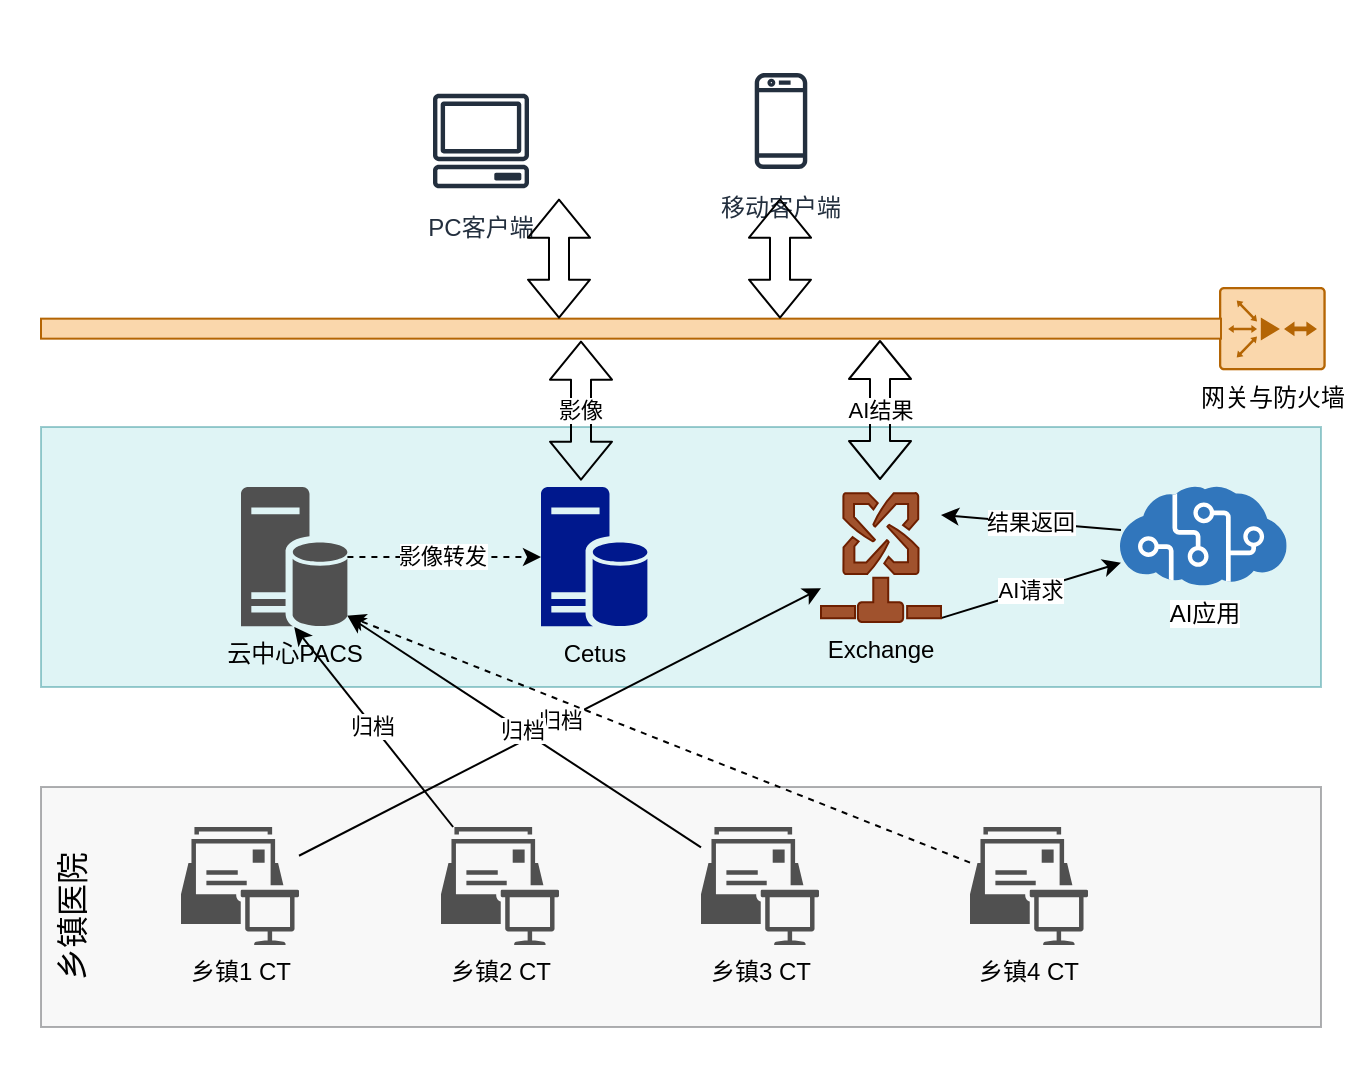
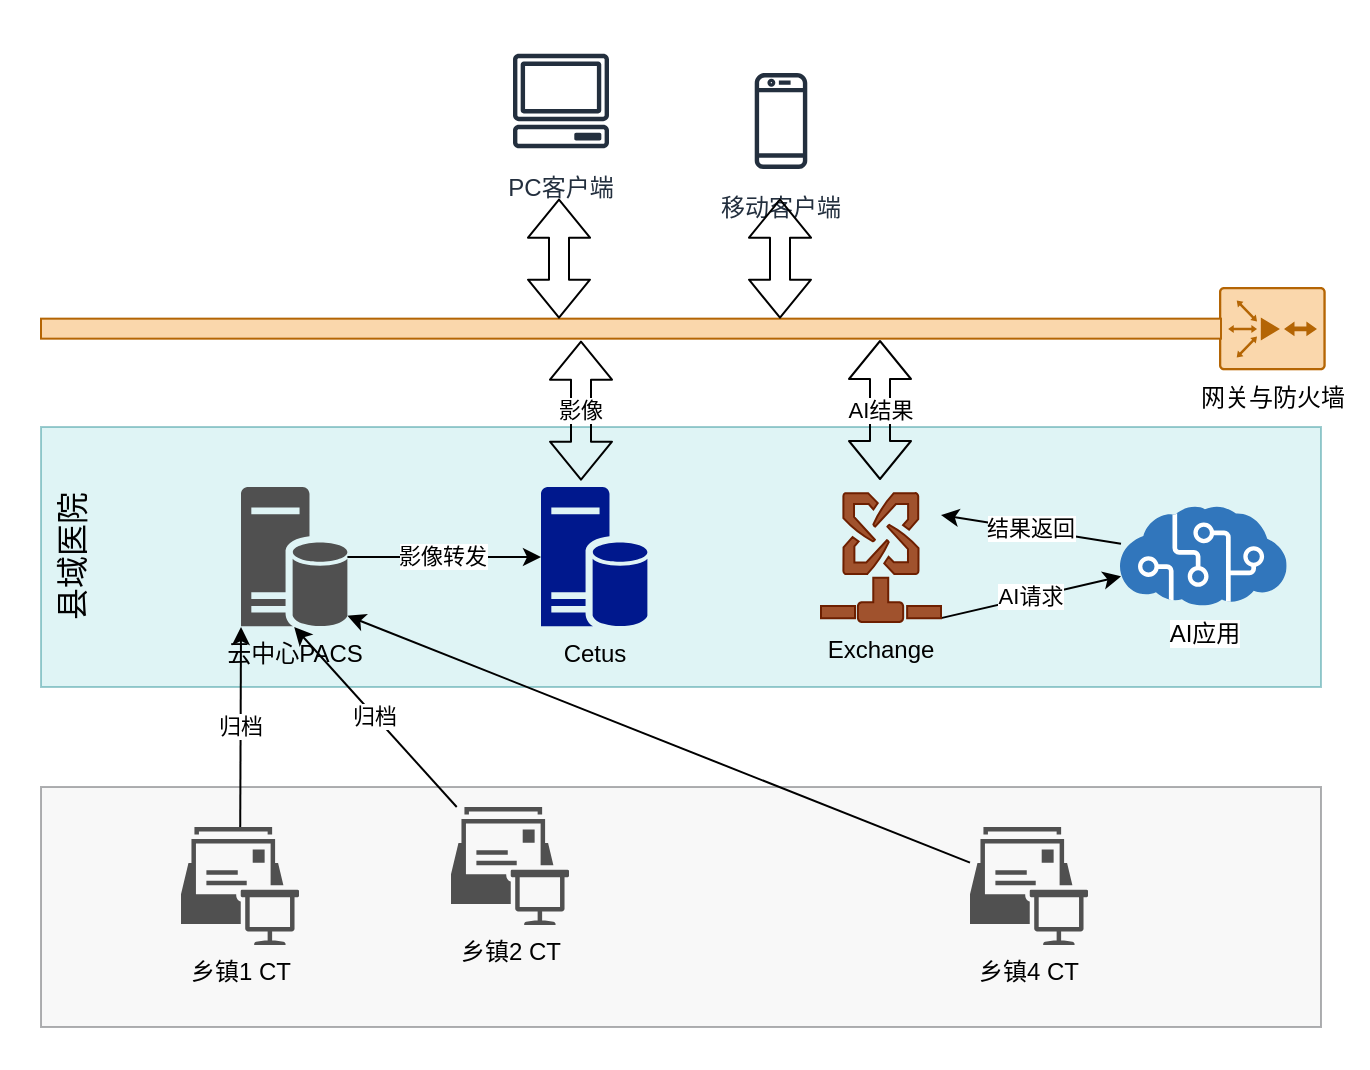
(481, 141) -> (561, 101)
(1204, 537) -> (1204, 557)
none -> (81, 557)
(375, 557) -> (375, 557)
(672, 664) -> (241, 733)
(444, 679) -> none
(778, 786) -> (778, 786)
(500, 886) -> (510, 866)
(760, 886) -> none
(81, 917) -> none
